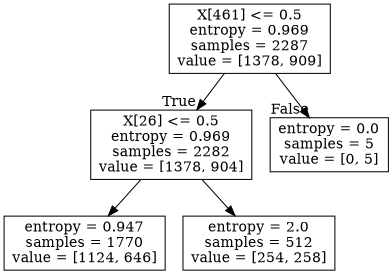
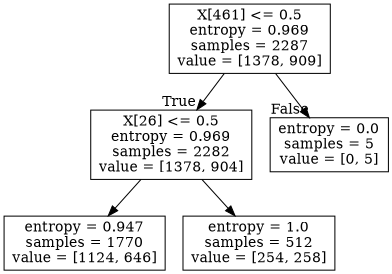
(259, 243) -> (259, 243)
